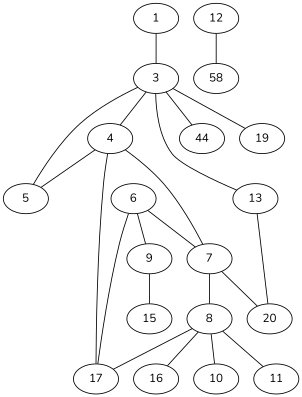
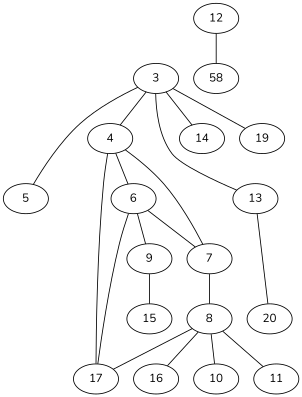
(156, 18) -> none
(202, 139) -> (202, 139)
(68, 169) -> (122, 169)
(239, 289) -> none
